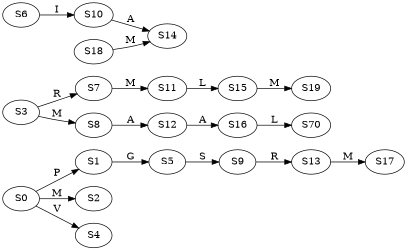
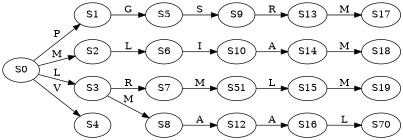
(128, 47) -> (341, 52)
none -> (125, 52)
none -> (53, 78)
(167, 88) -> (237, 88)
